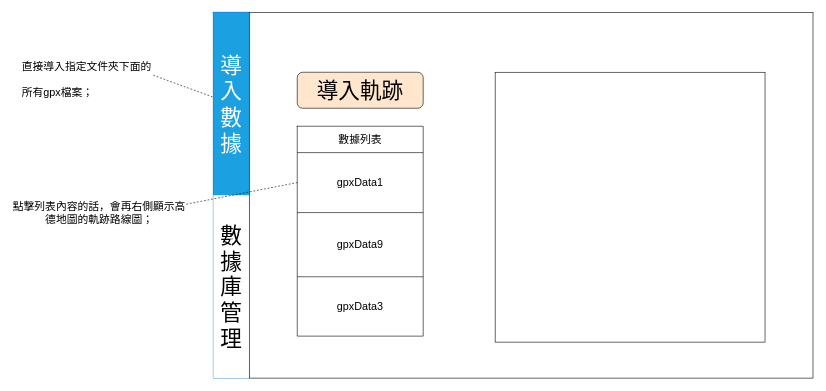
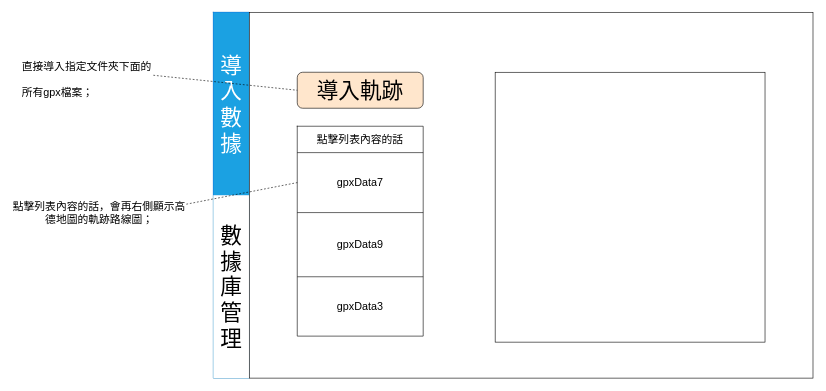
(183, 86) -> (225, 83)
(360, 140) -> (360, 140)
(360, 183) -> (360, 183)
